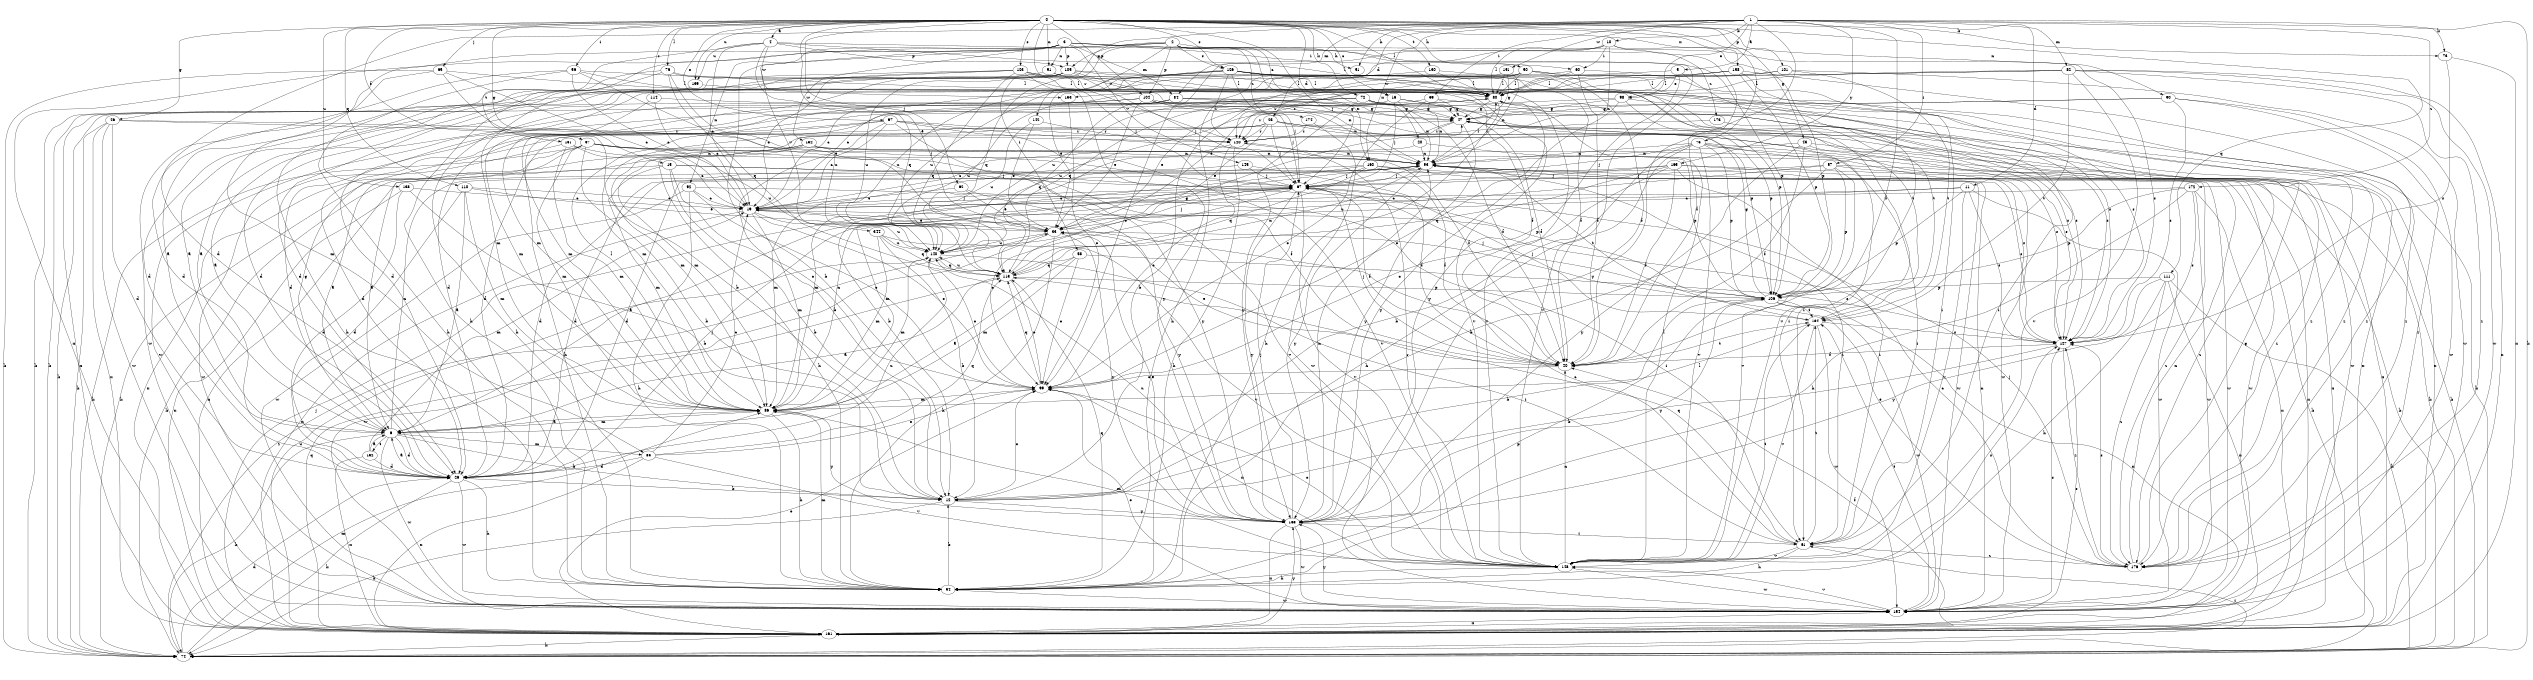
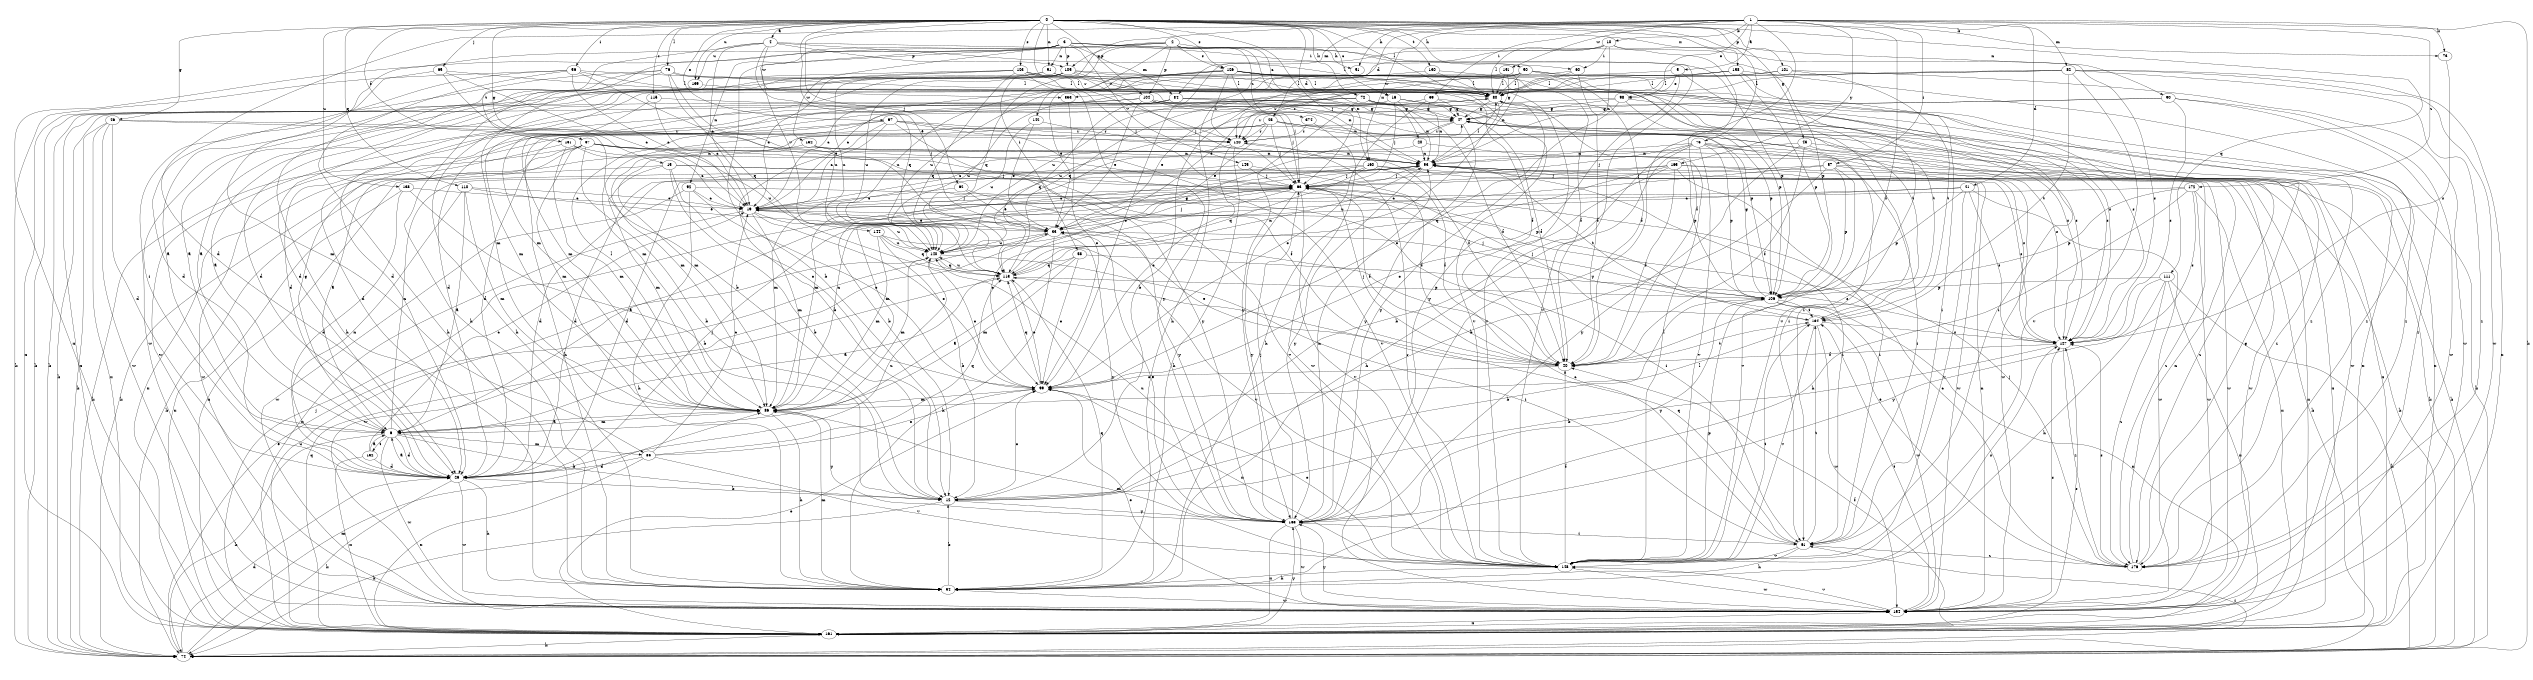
(654, 98) -> (654, 98)
(1068, 98) -> (1068, 98)
none -> (835, 100)
(1309, 120) -> (1309, 120)
(1717, 120) -> none
(2182, 150) -> none
(1299, 187) -> (1299, 187)
(1967, 187) -> (1967, 187)
(389, 201) -> none
(877, 232) -> (877, 232)
(5, 252) -> (23, 164)
(149, 277) -> (149, 277)
(788, 328) -> none
(355, 333) -> (355, 333)
(498, 333) -> (498, 333)
(279, 444) -> (279, 444)
(1566, 467) -> (1566, 467)
(1389, 524) -> (1706, 483)
(2393, 625) -> (25, 422)
